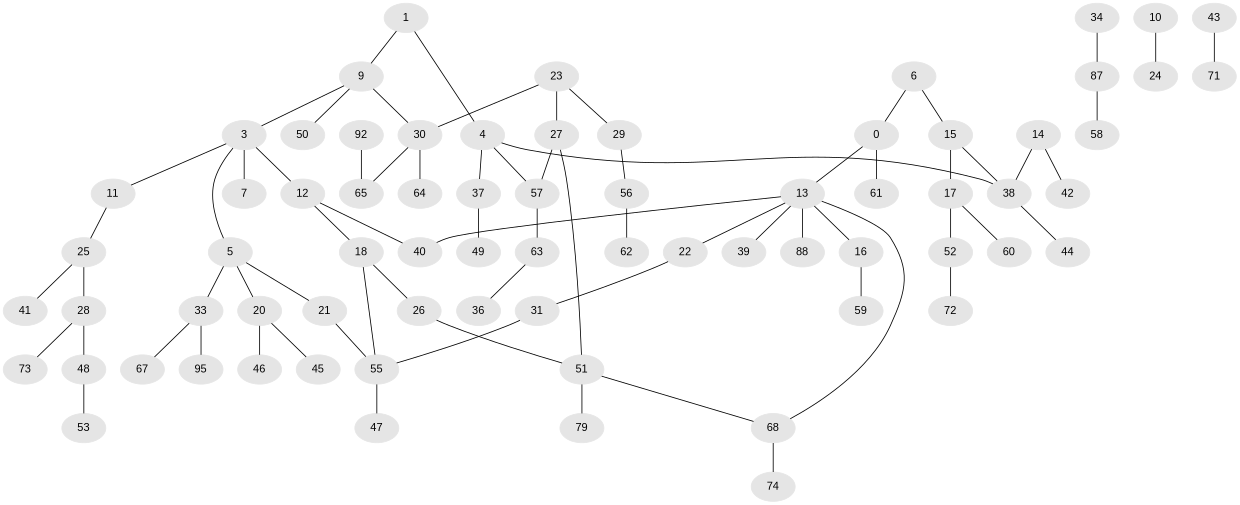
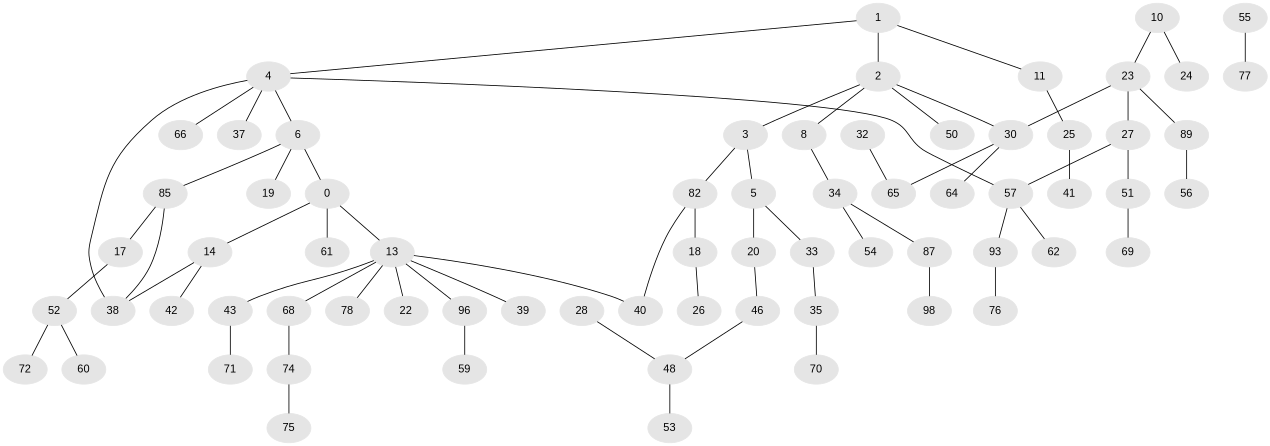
none -> (1143, 47)
(361, 77) -> (878, 77)
none -> (283, 106)
none -> (181, 135)
(361, 135) -> (863, 135)
(619, 135) -> (1187, 135)
none -> (804, 135)
(951, 135) -> (165, 194)
(1097, 135) -> (929, 311)
(179, 164) -> (959, 47)
(244, 194) -> none
none -> (269, 194)
(303, 194) -> (695, 194)
none -> (269, 223)
(627, 223) -> (1032, 223)
(980, 223) -> (69, 340)
(479, 252) -> none
(537, 252) -> (995, 252)
(802, 252) -> (348, 311)
(861, 252) -> (465, 311)
none -> (871, 252)
(1068, 252) -> none
none -> (310, 280)
(84, 282) -> none
(325, 311) -> none
(369, 311) -> none
(479, 311) -> (995, 311)
(537, 311) -> none
none -> (714, 340)
(499, 343) -> none
(25, 370) -> none
(142, 370) -> none
(201, 370) -> (816, 311)
(318, 370) -> none
none -> (816, 370)
(678, 399) -> none
none -> (289, 428)
(377, 428) -> (1245, 77)
(582, 428) -> (1128, 252)
